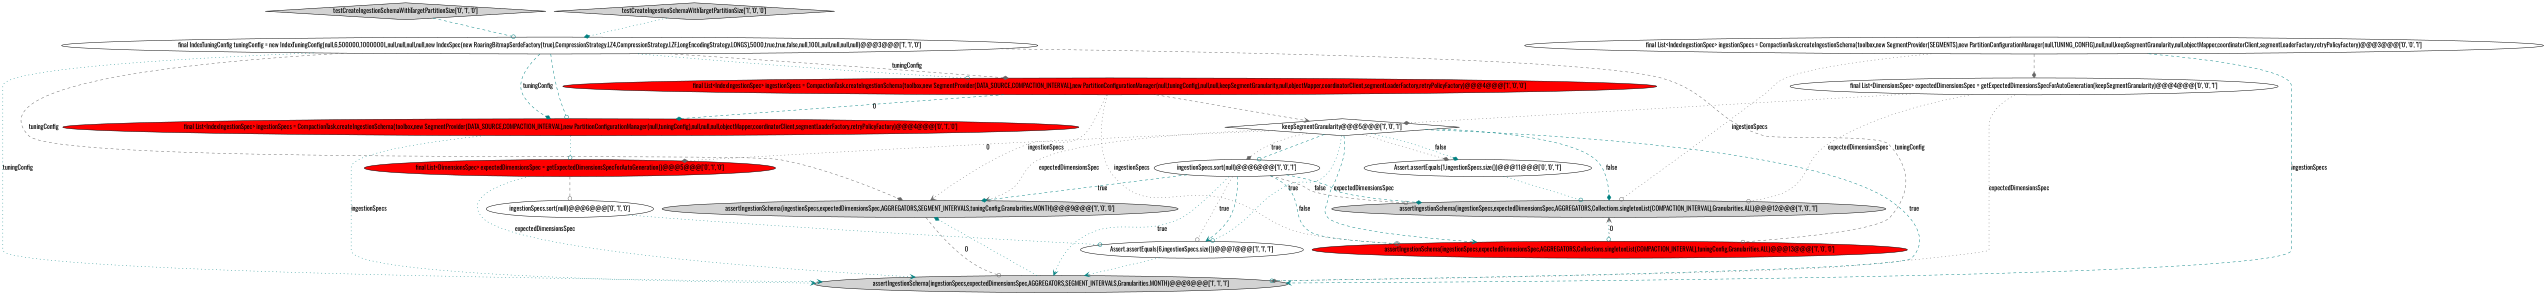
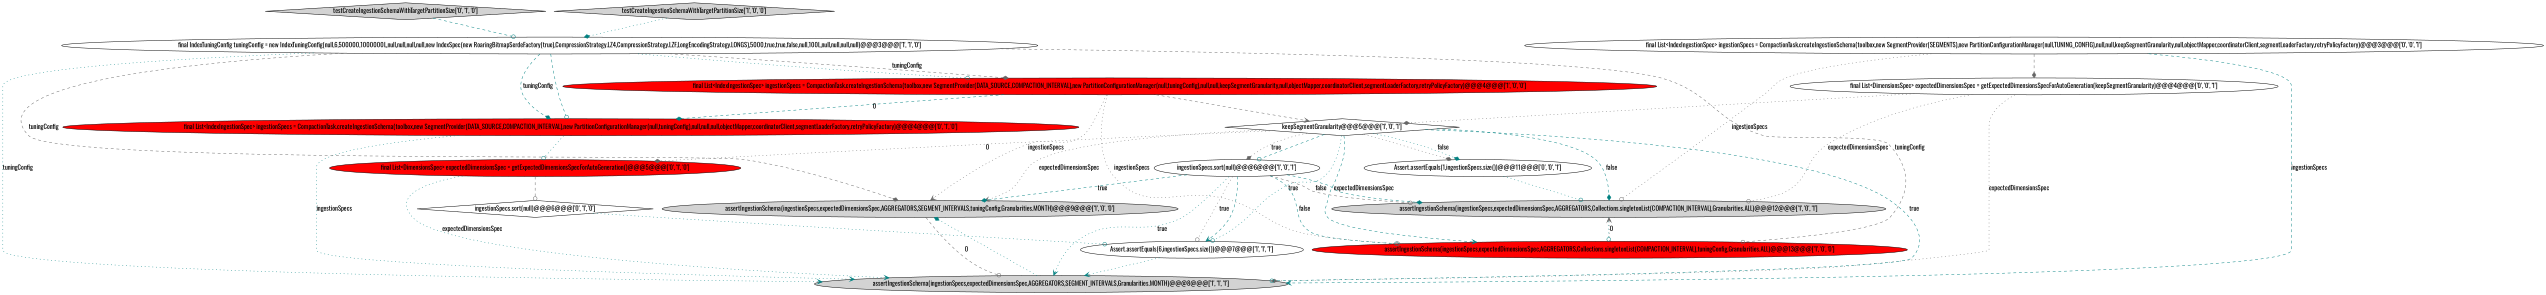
(570, 209) -> (535, 209)
